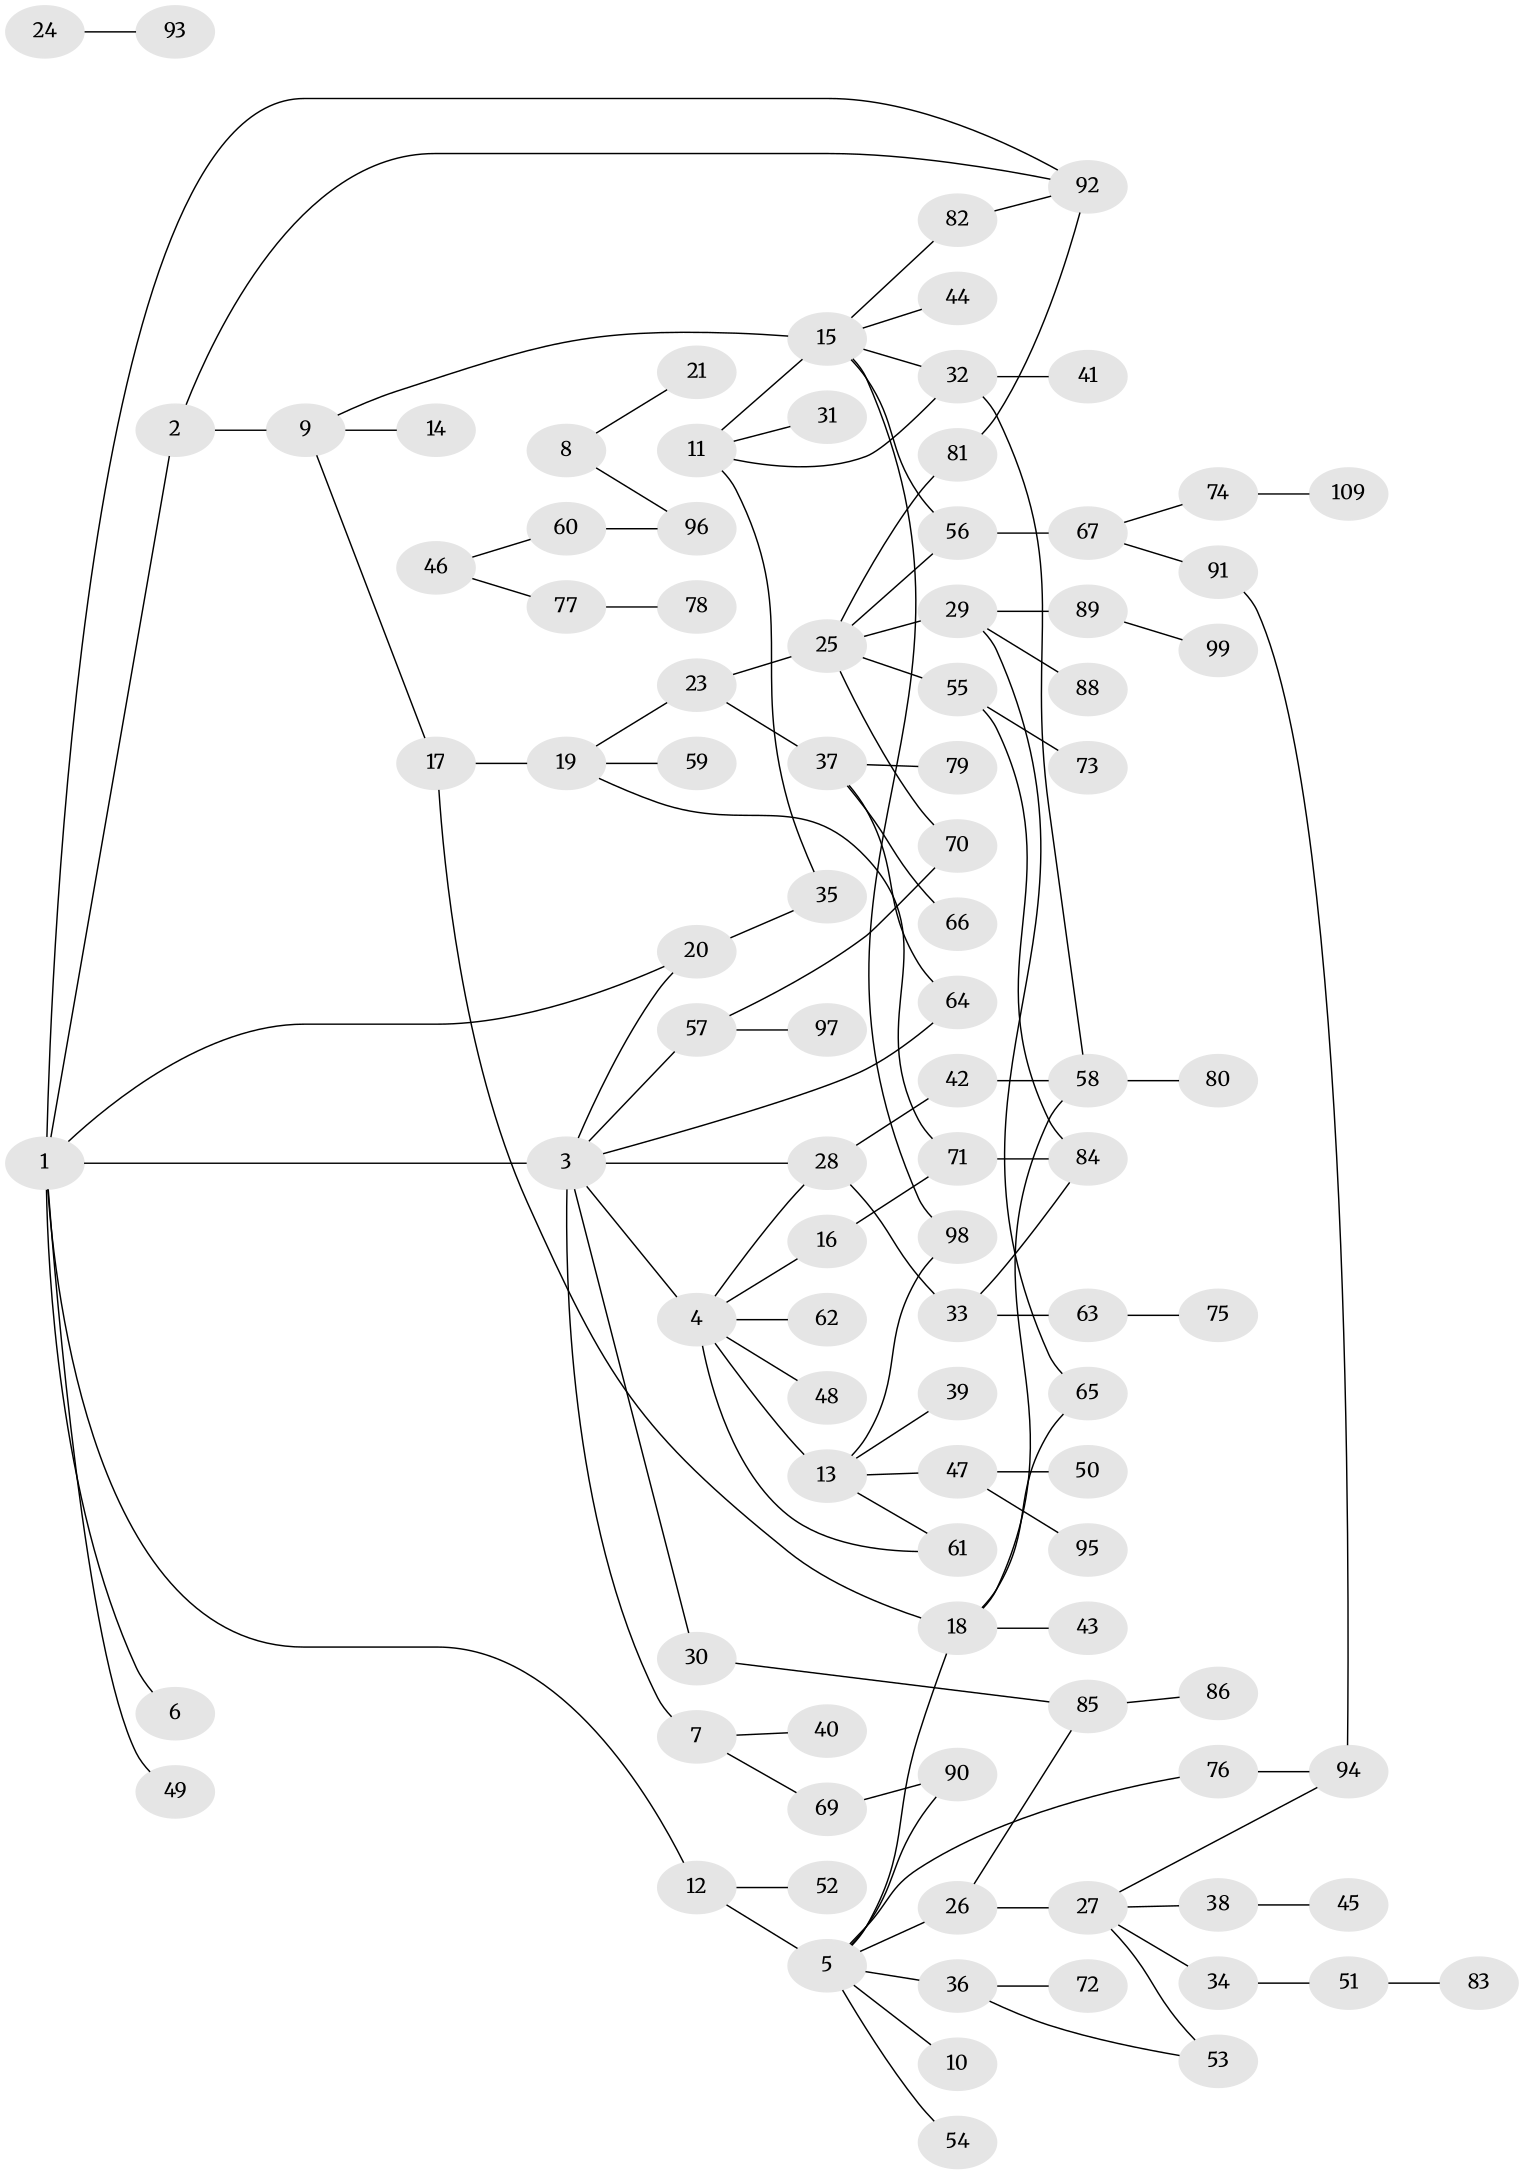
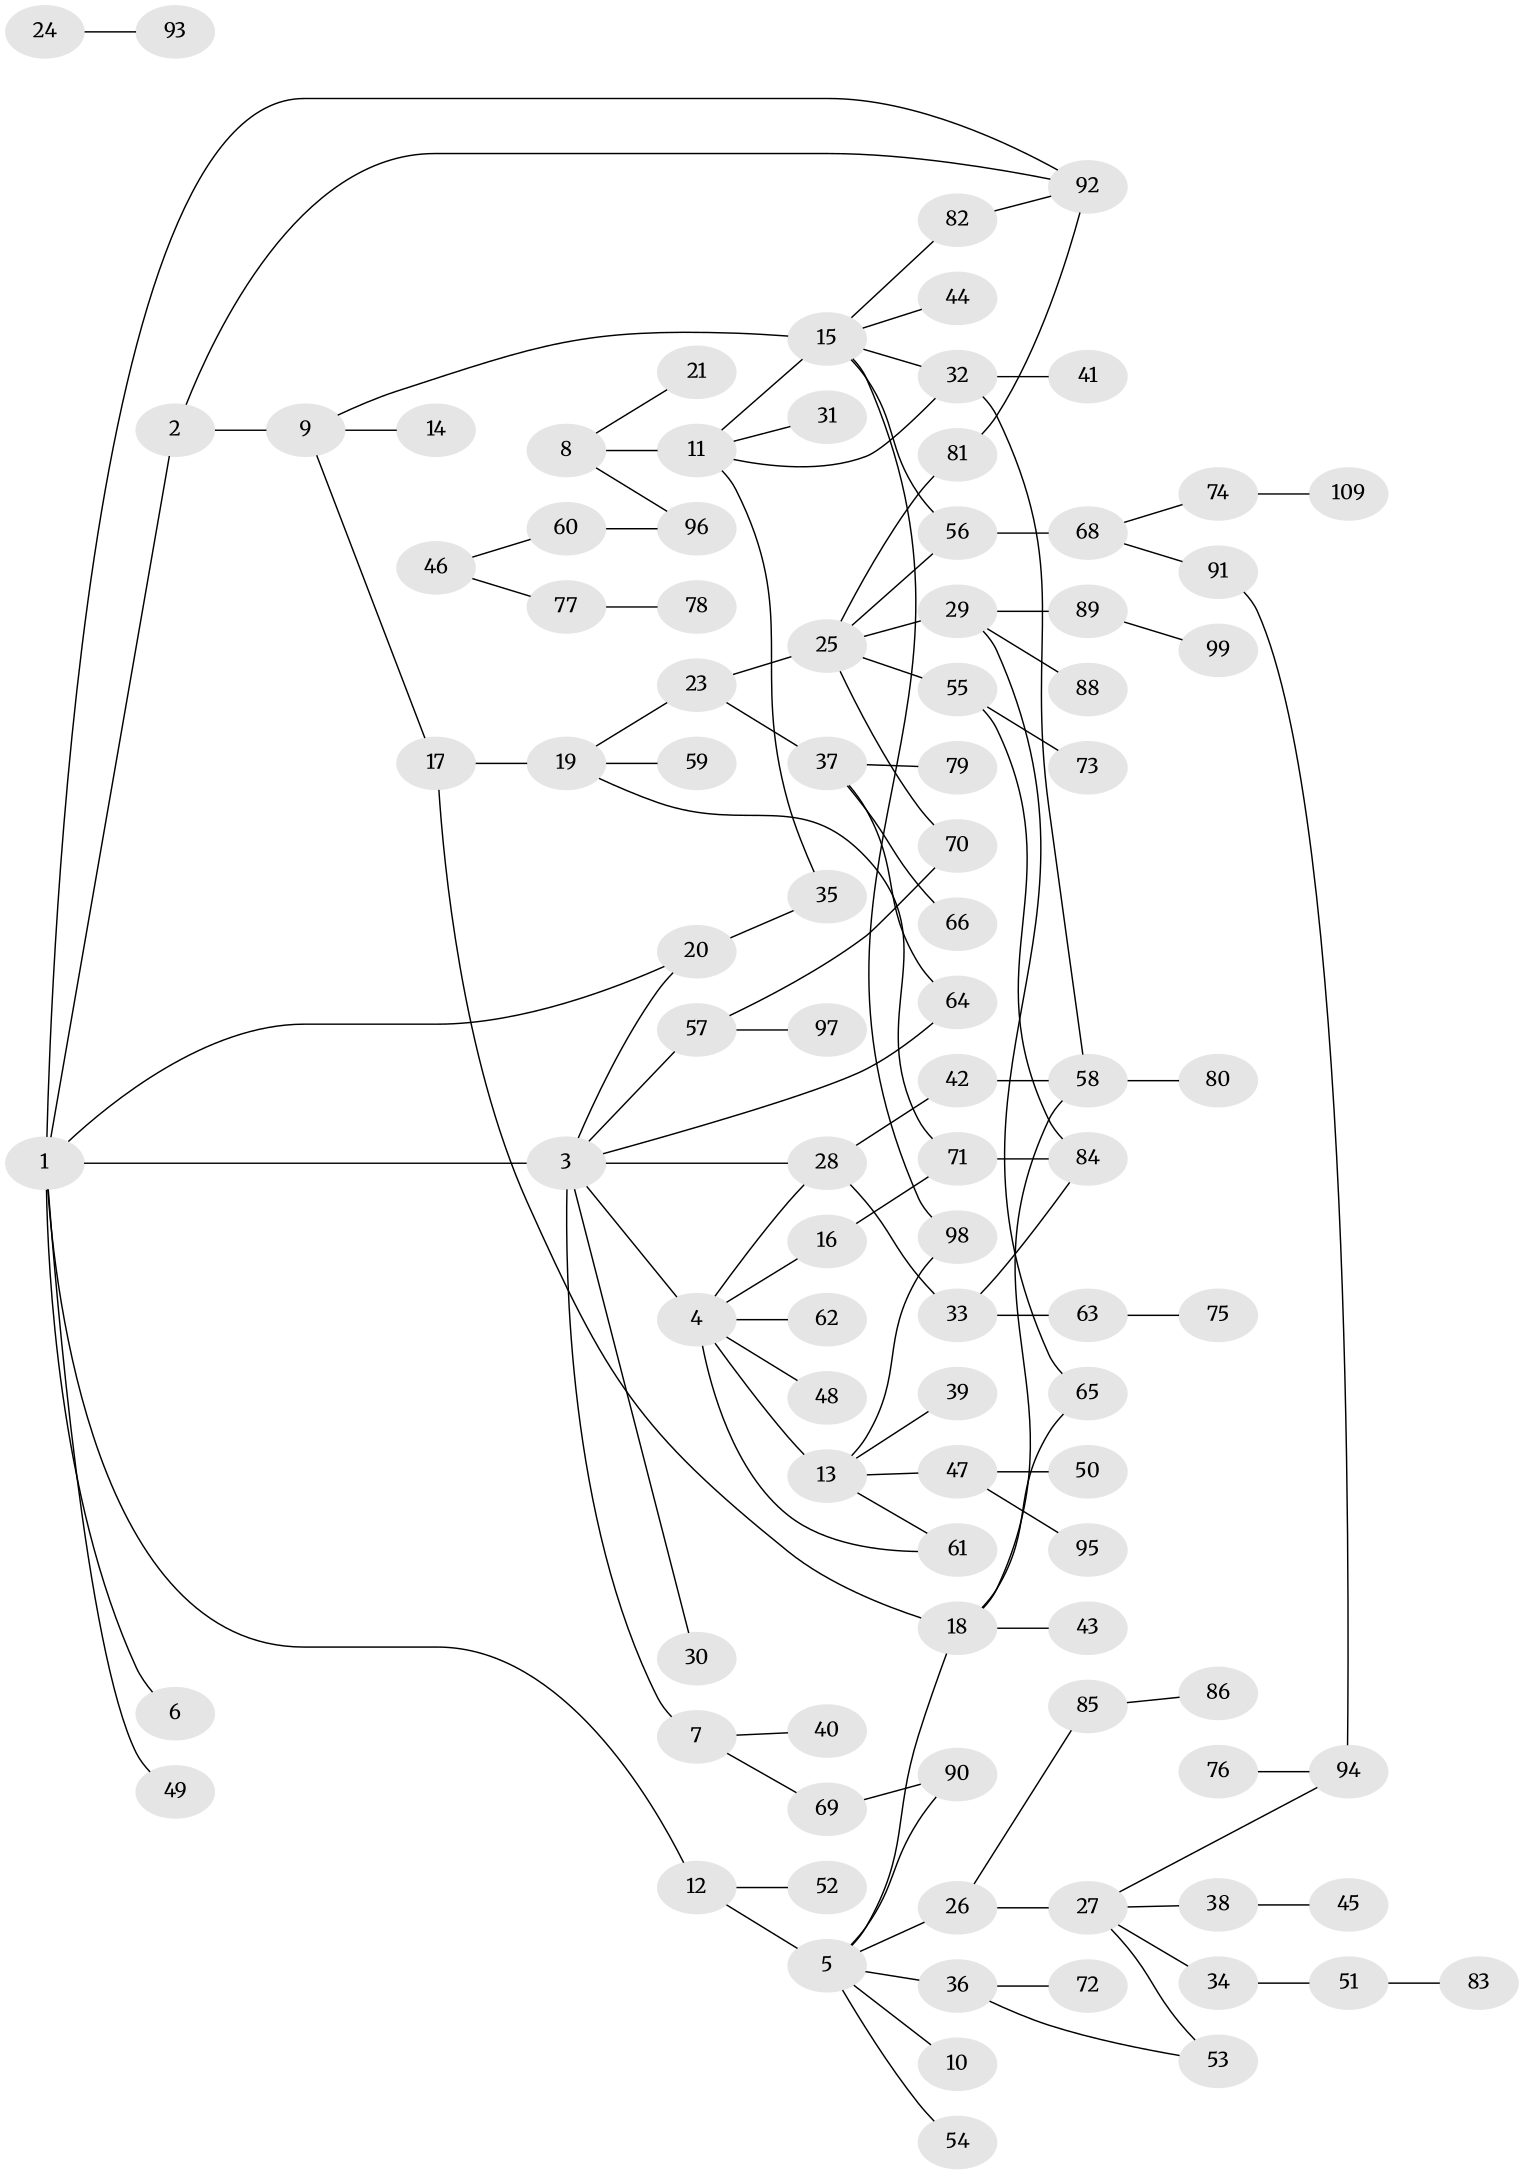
none -> (632, 451)
(1088, 533) -> (1088, 533)
(892, 1683) -> none
(997, 1829) -> none
